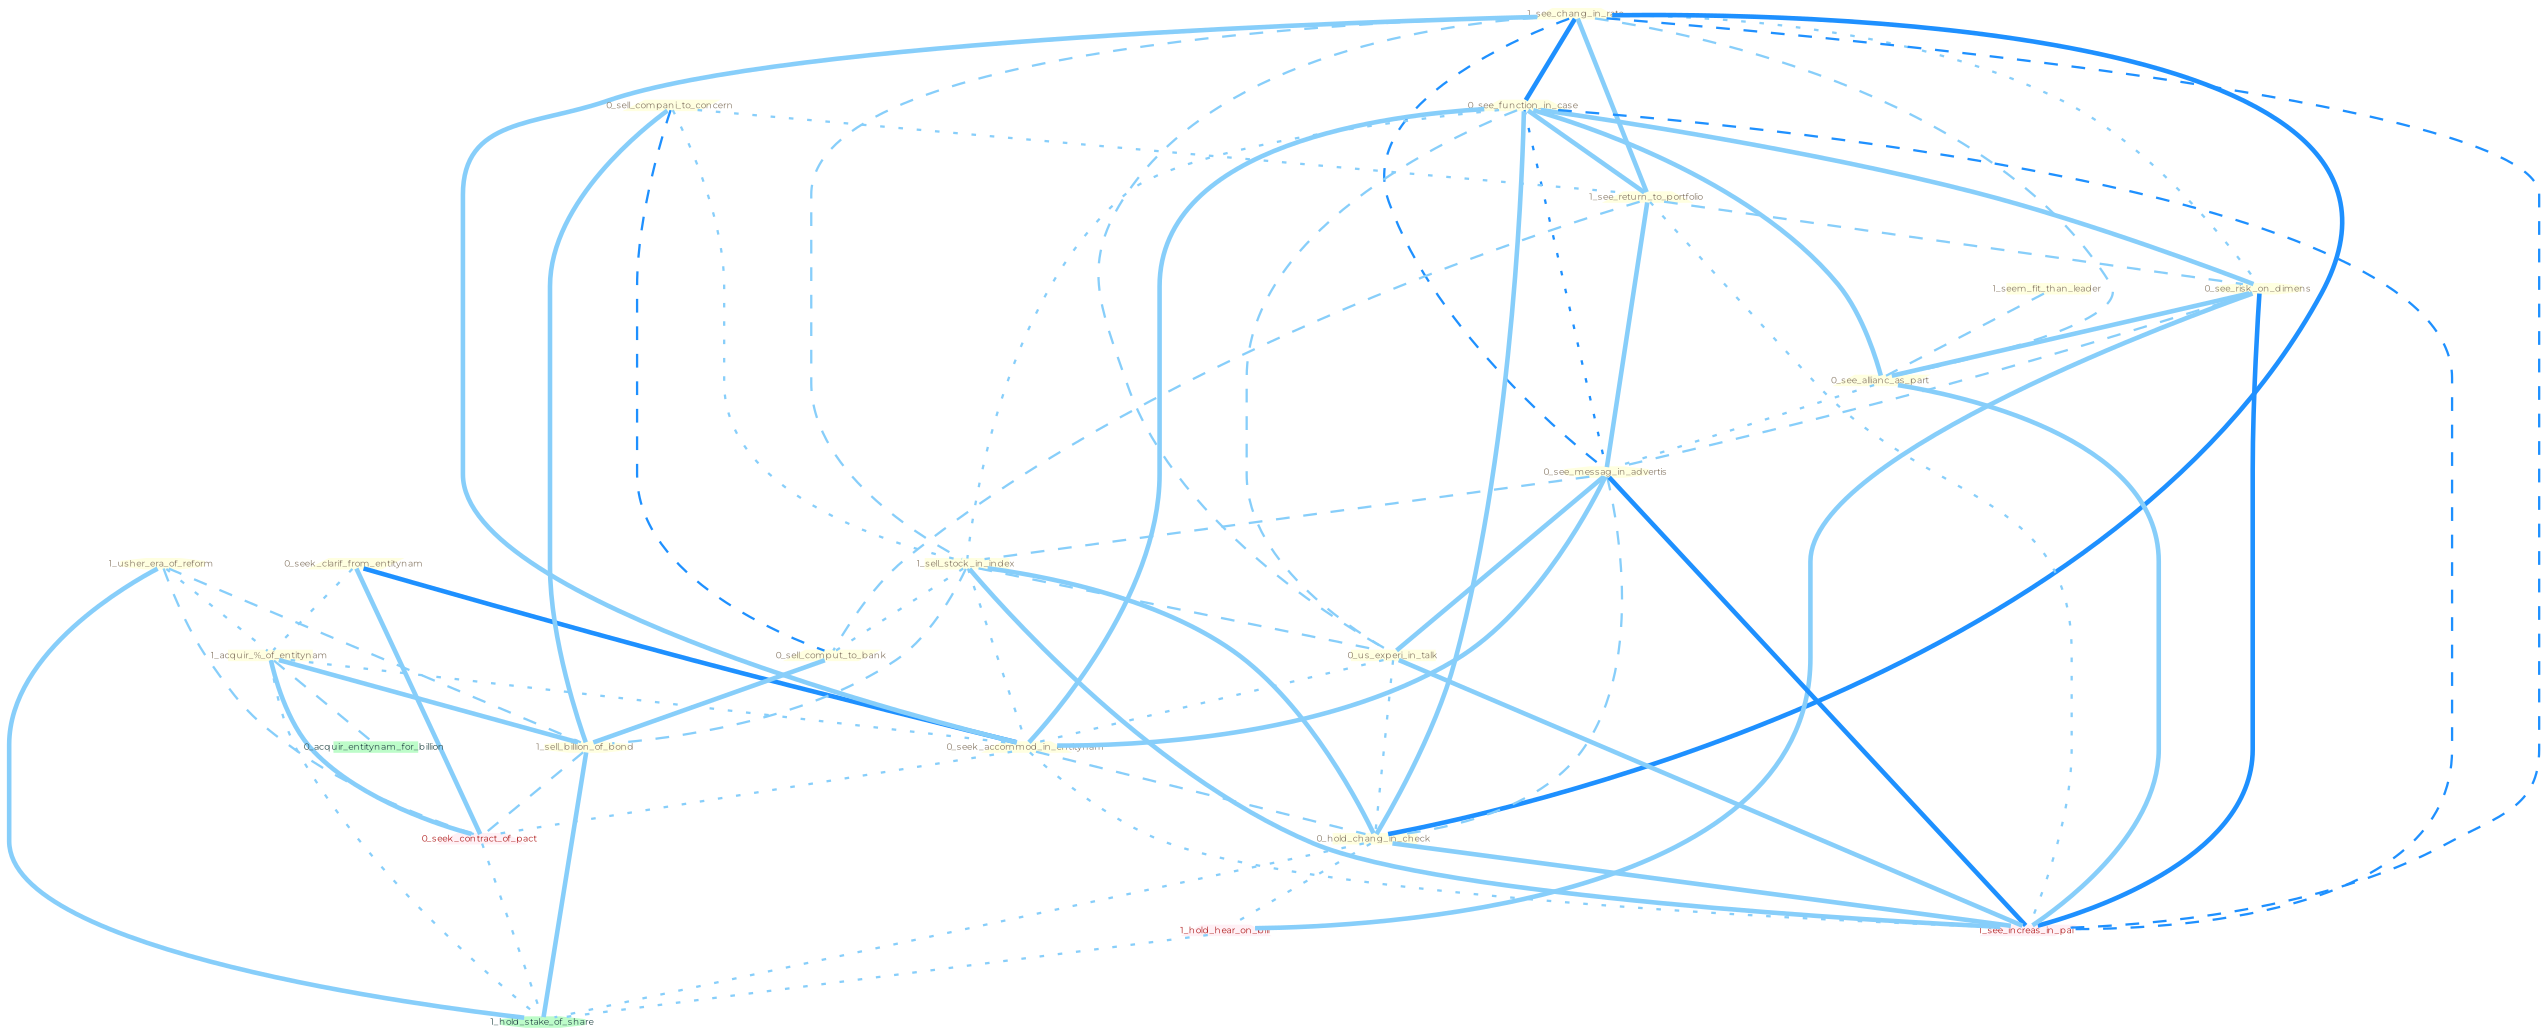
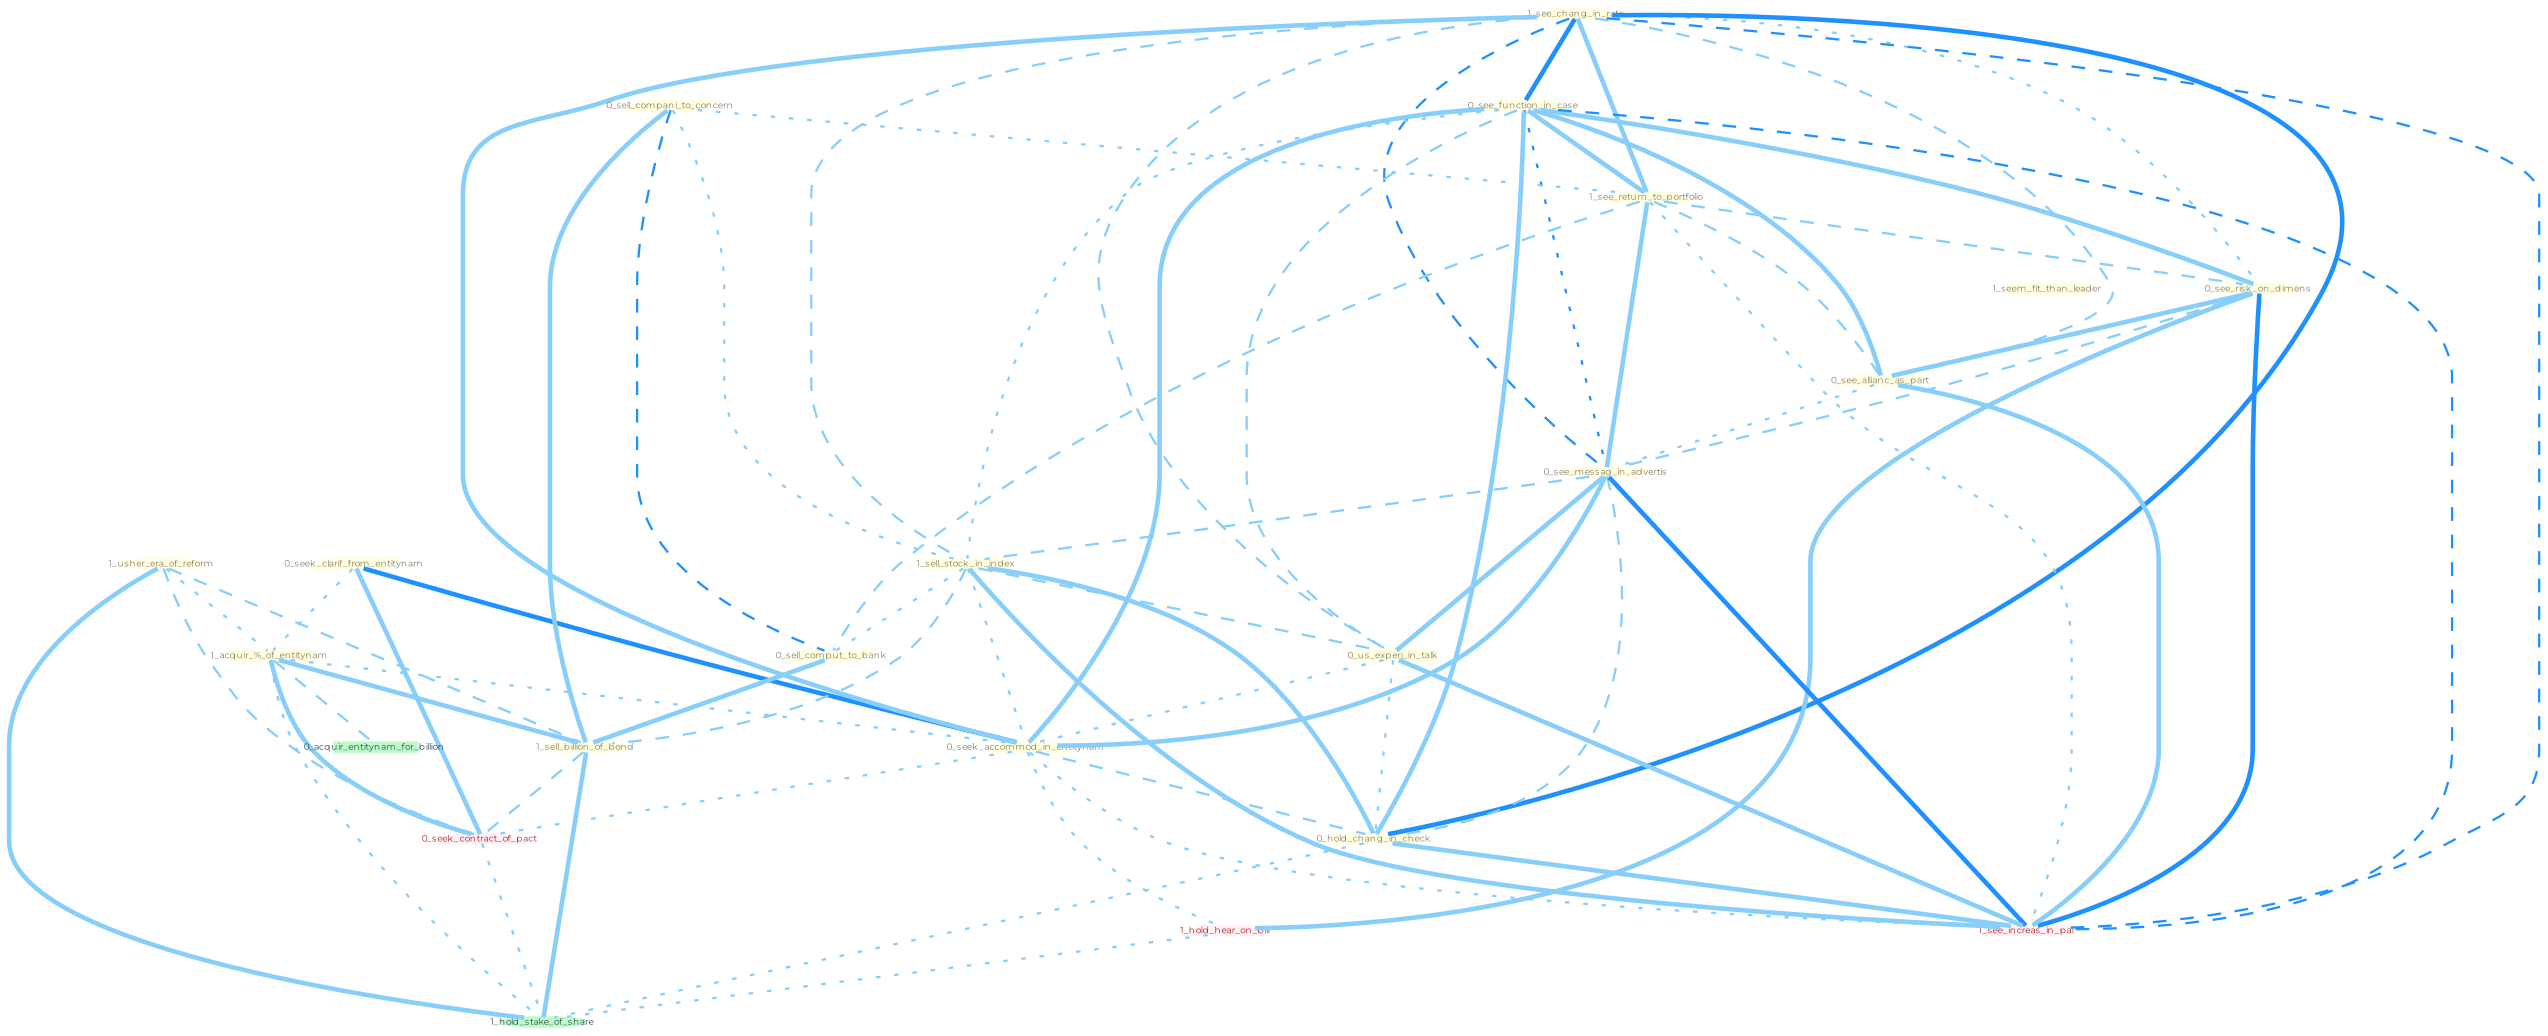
(1965, 335) -> (1782, 270)
(1297, 887) -> (1102, 861)
